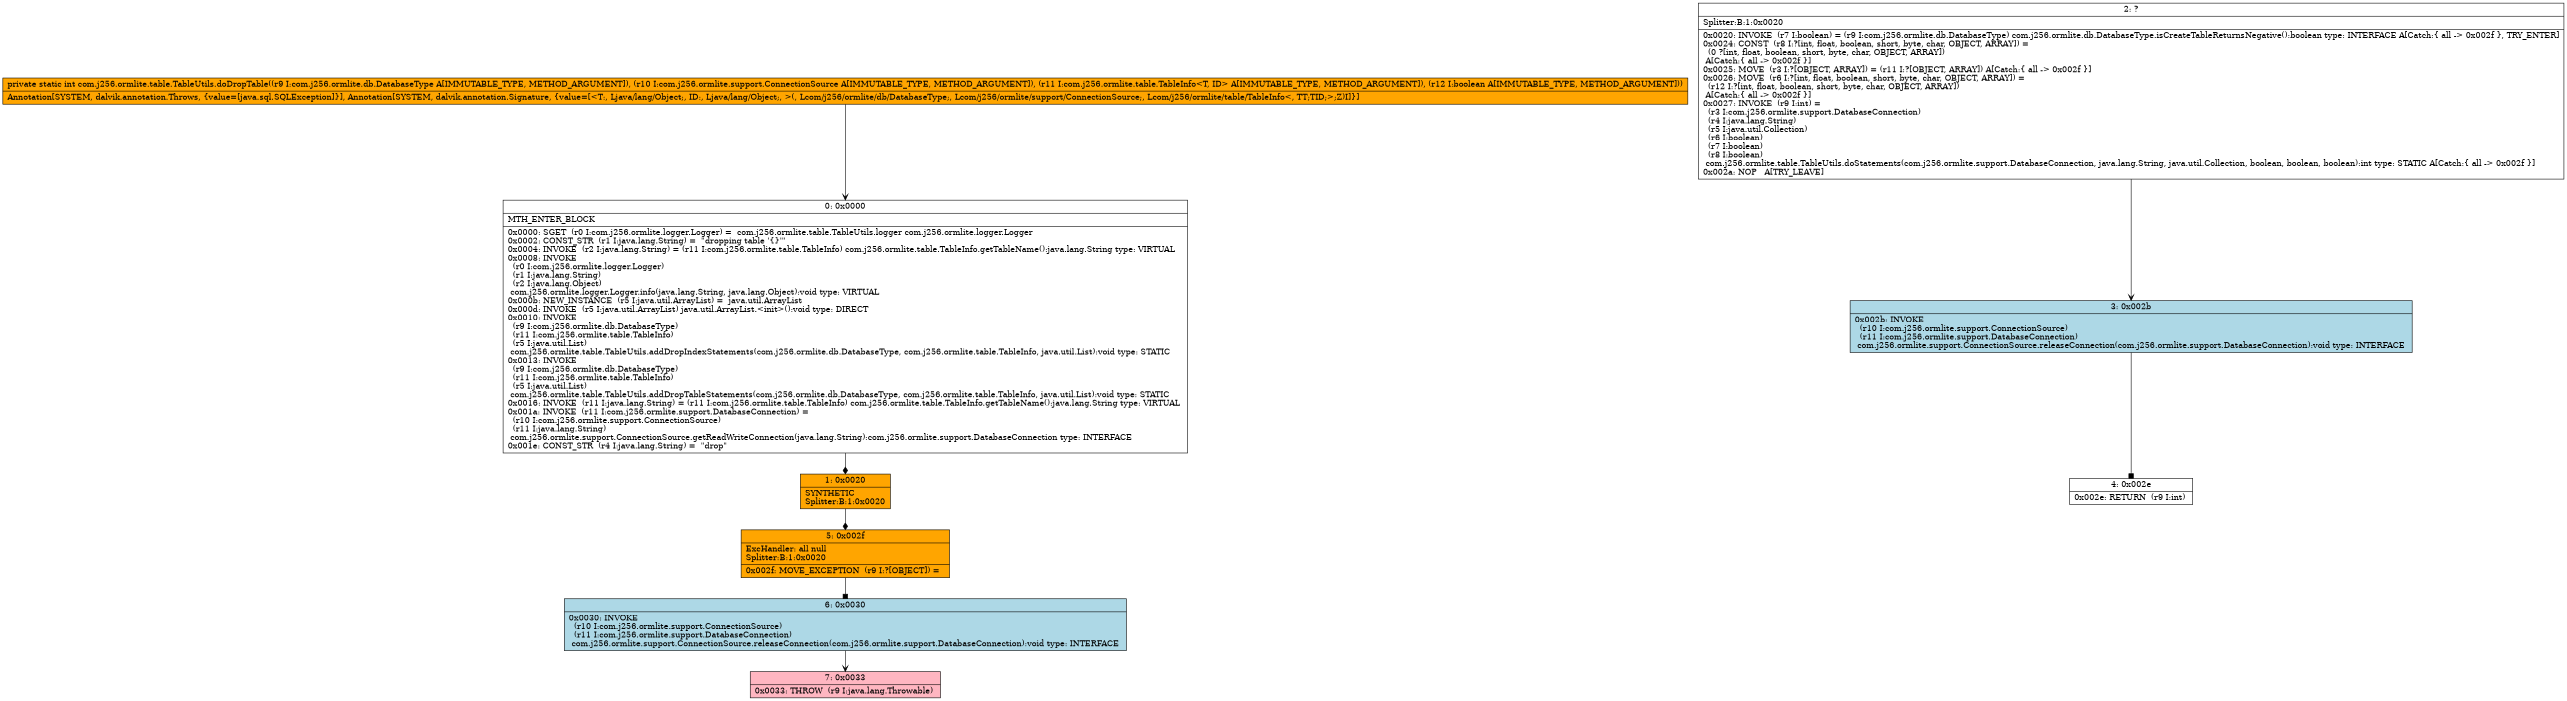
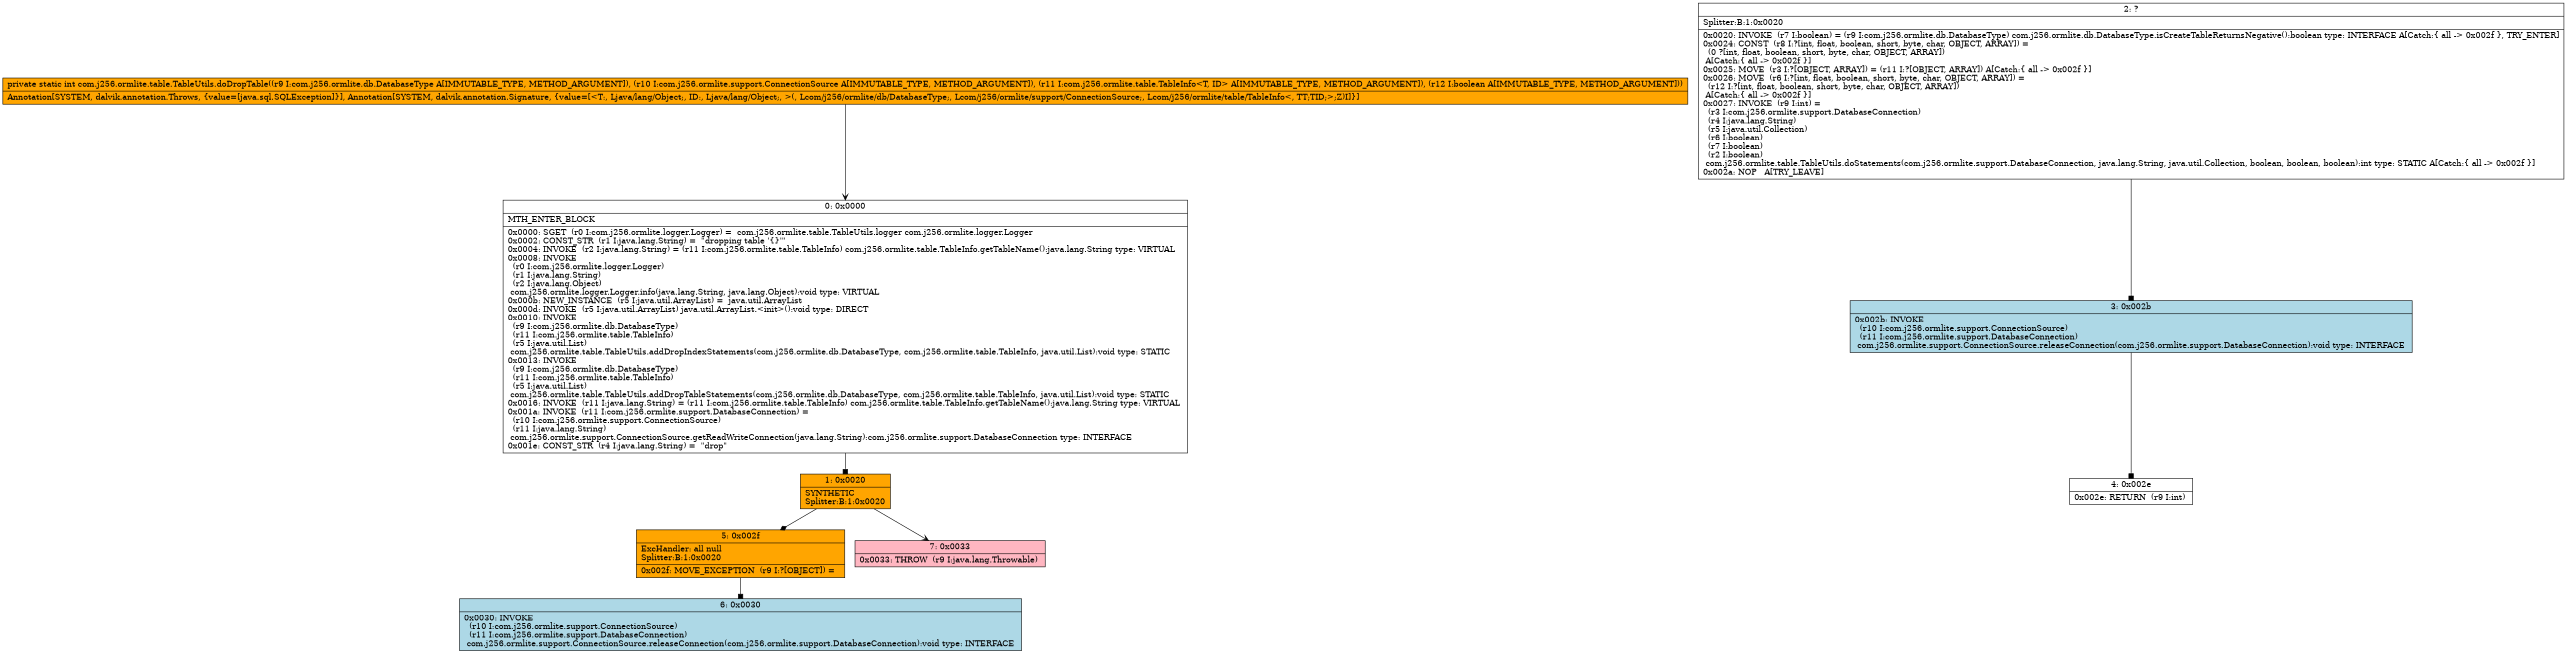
(1733, 155) -> (1733, 155)
(2131, 237) -> (2131, 237)
(845, 460) -> (845, 461)
(845, 658) -> (899, 523)
